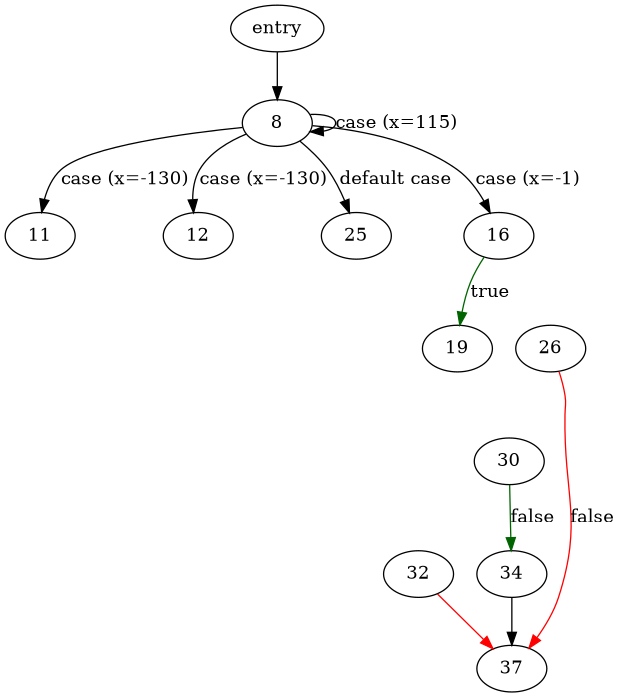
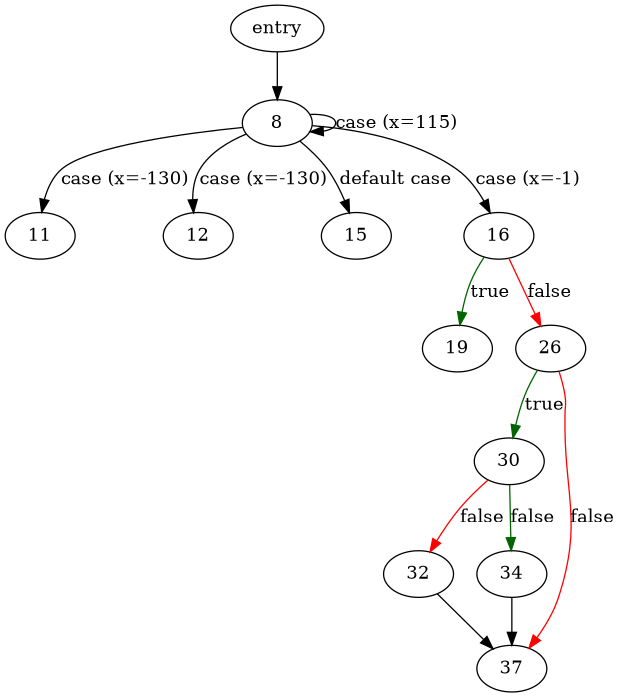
(356, 236) -> (356, 236)
none -> (522, 286)
none -> (524, 397)
none -> (460, 508)
(461, 617) -> (461, 617)
